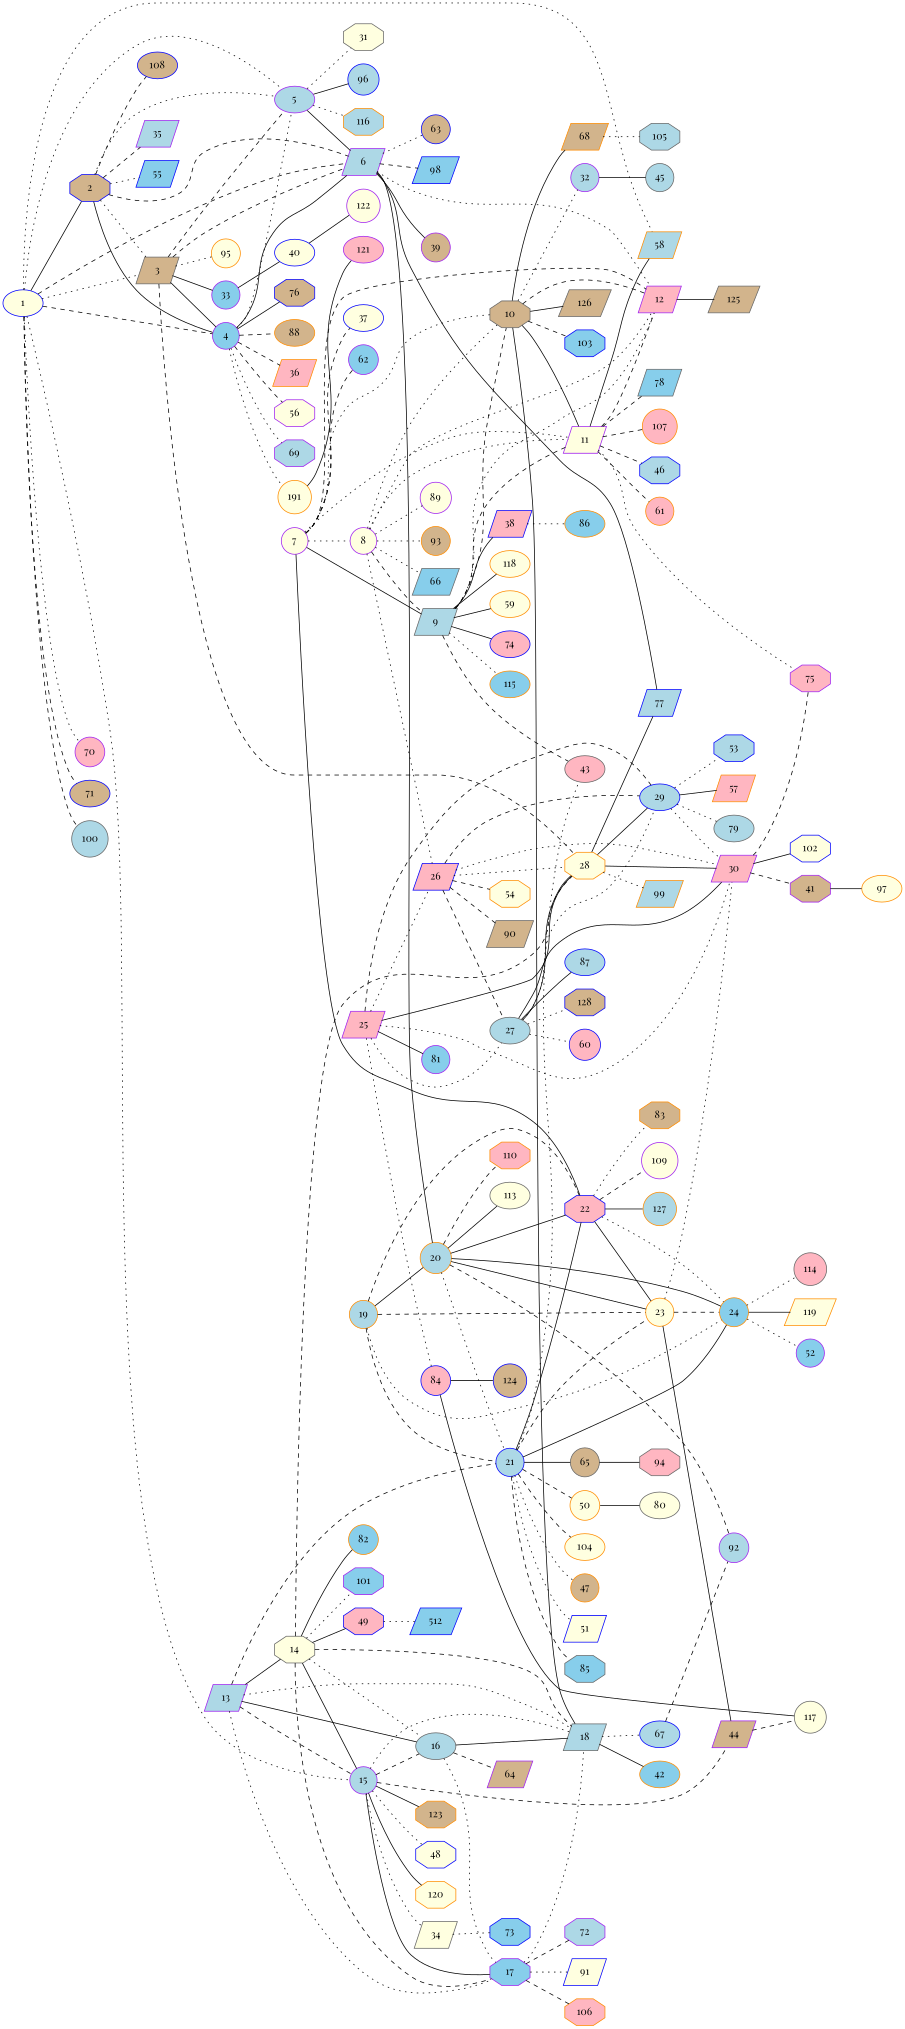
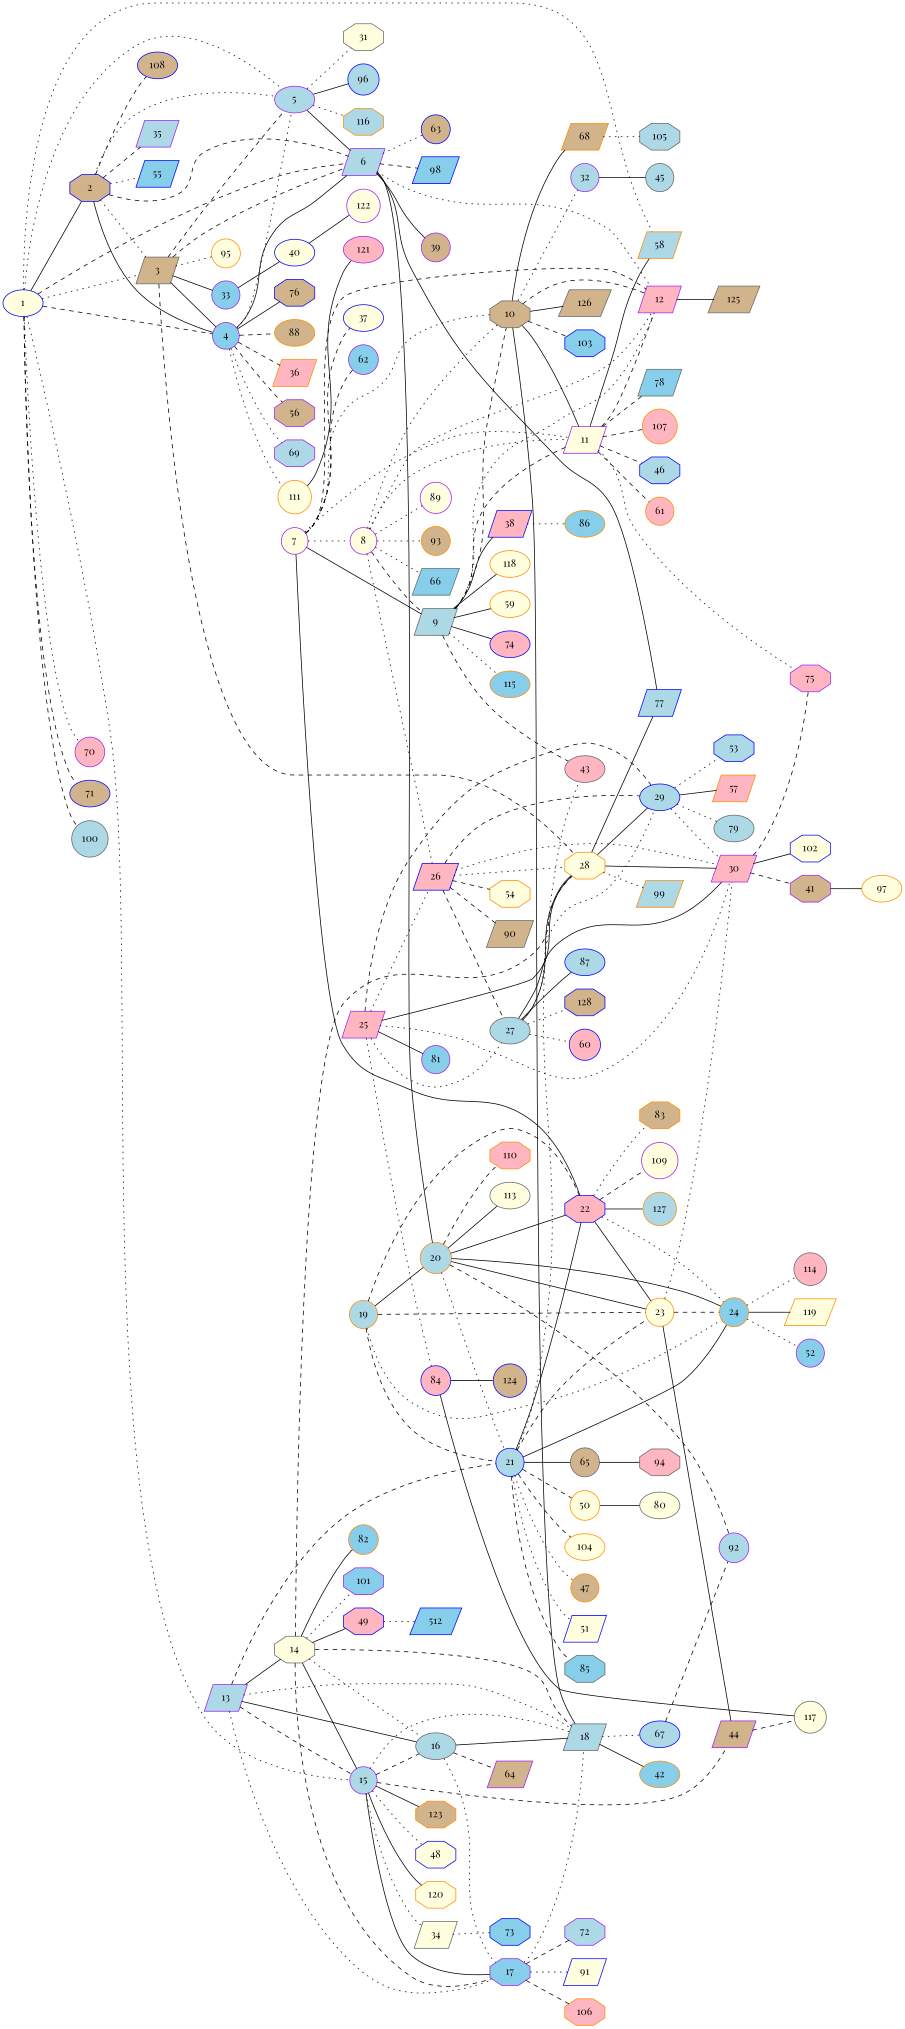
(295, 413) -> (295, 413)
(295, 497) -> (295, 497)
